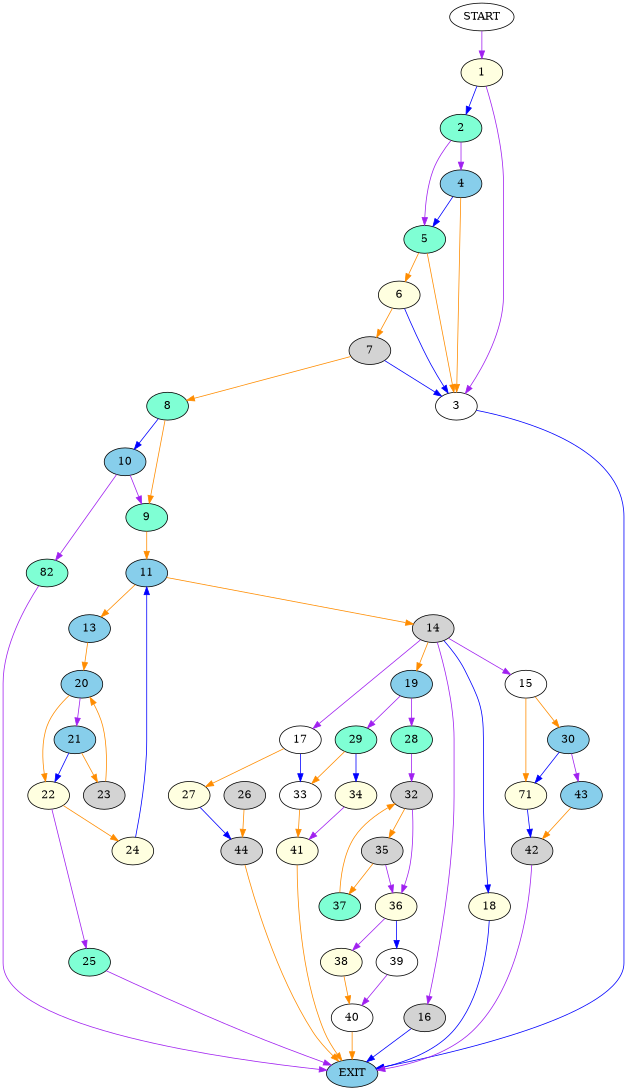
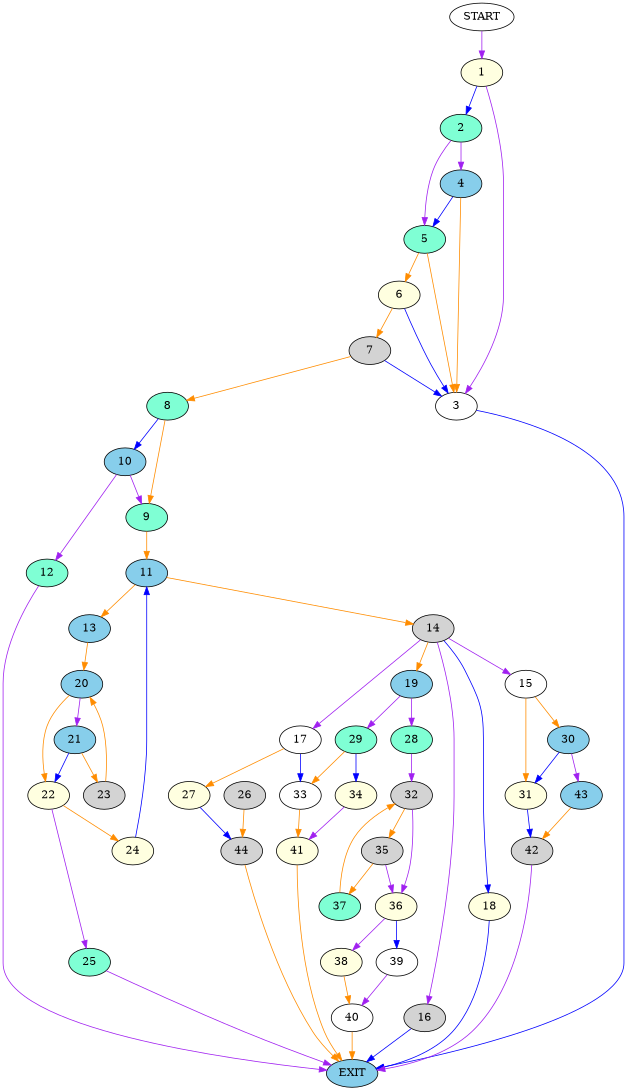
(47, 573) -> (47, 573)
(526, 795) -> (526, 795)
